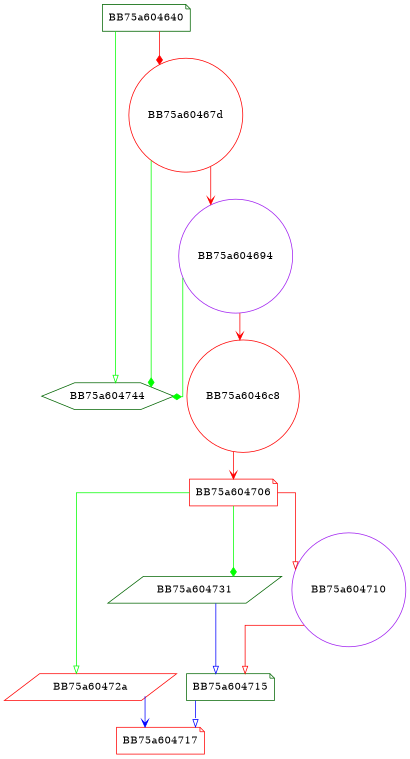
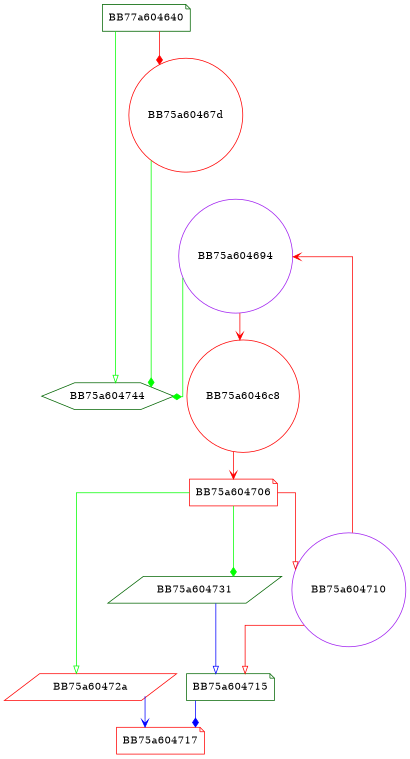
(146, 18) -> (146, 18)
(211, 182) -> (353, 369)
(195, 709) -> (195, 709)
